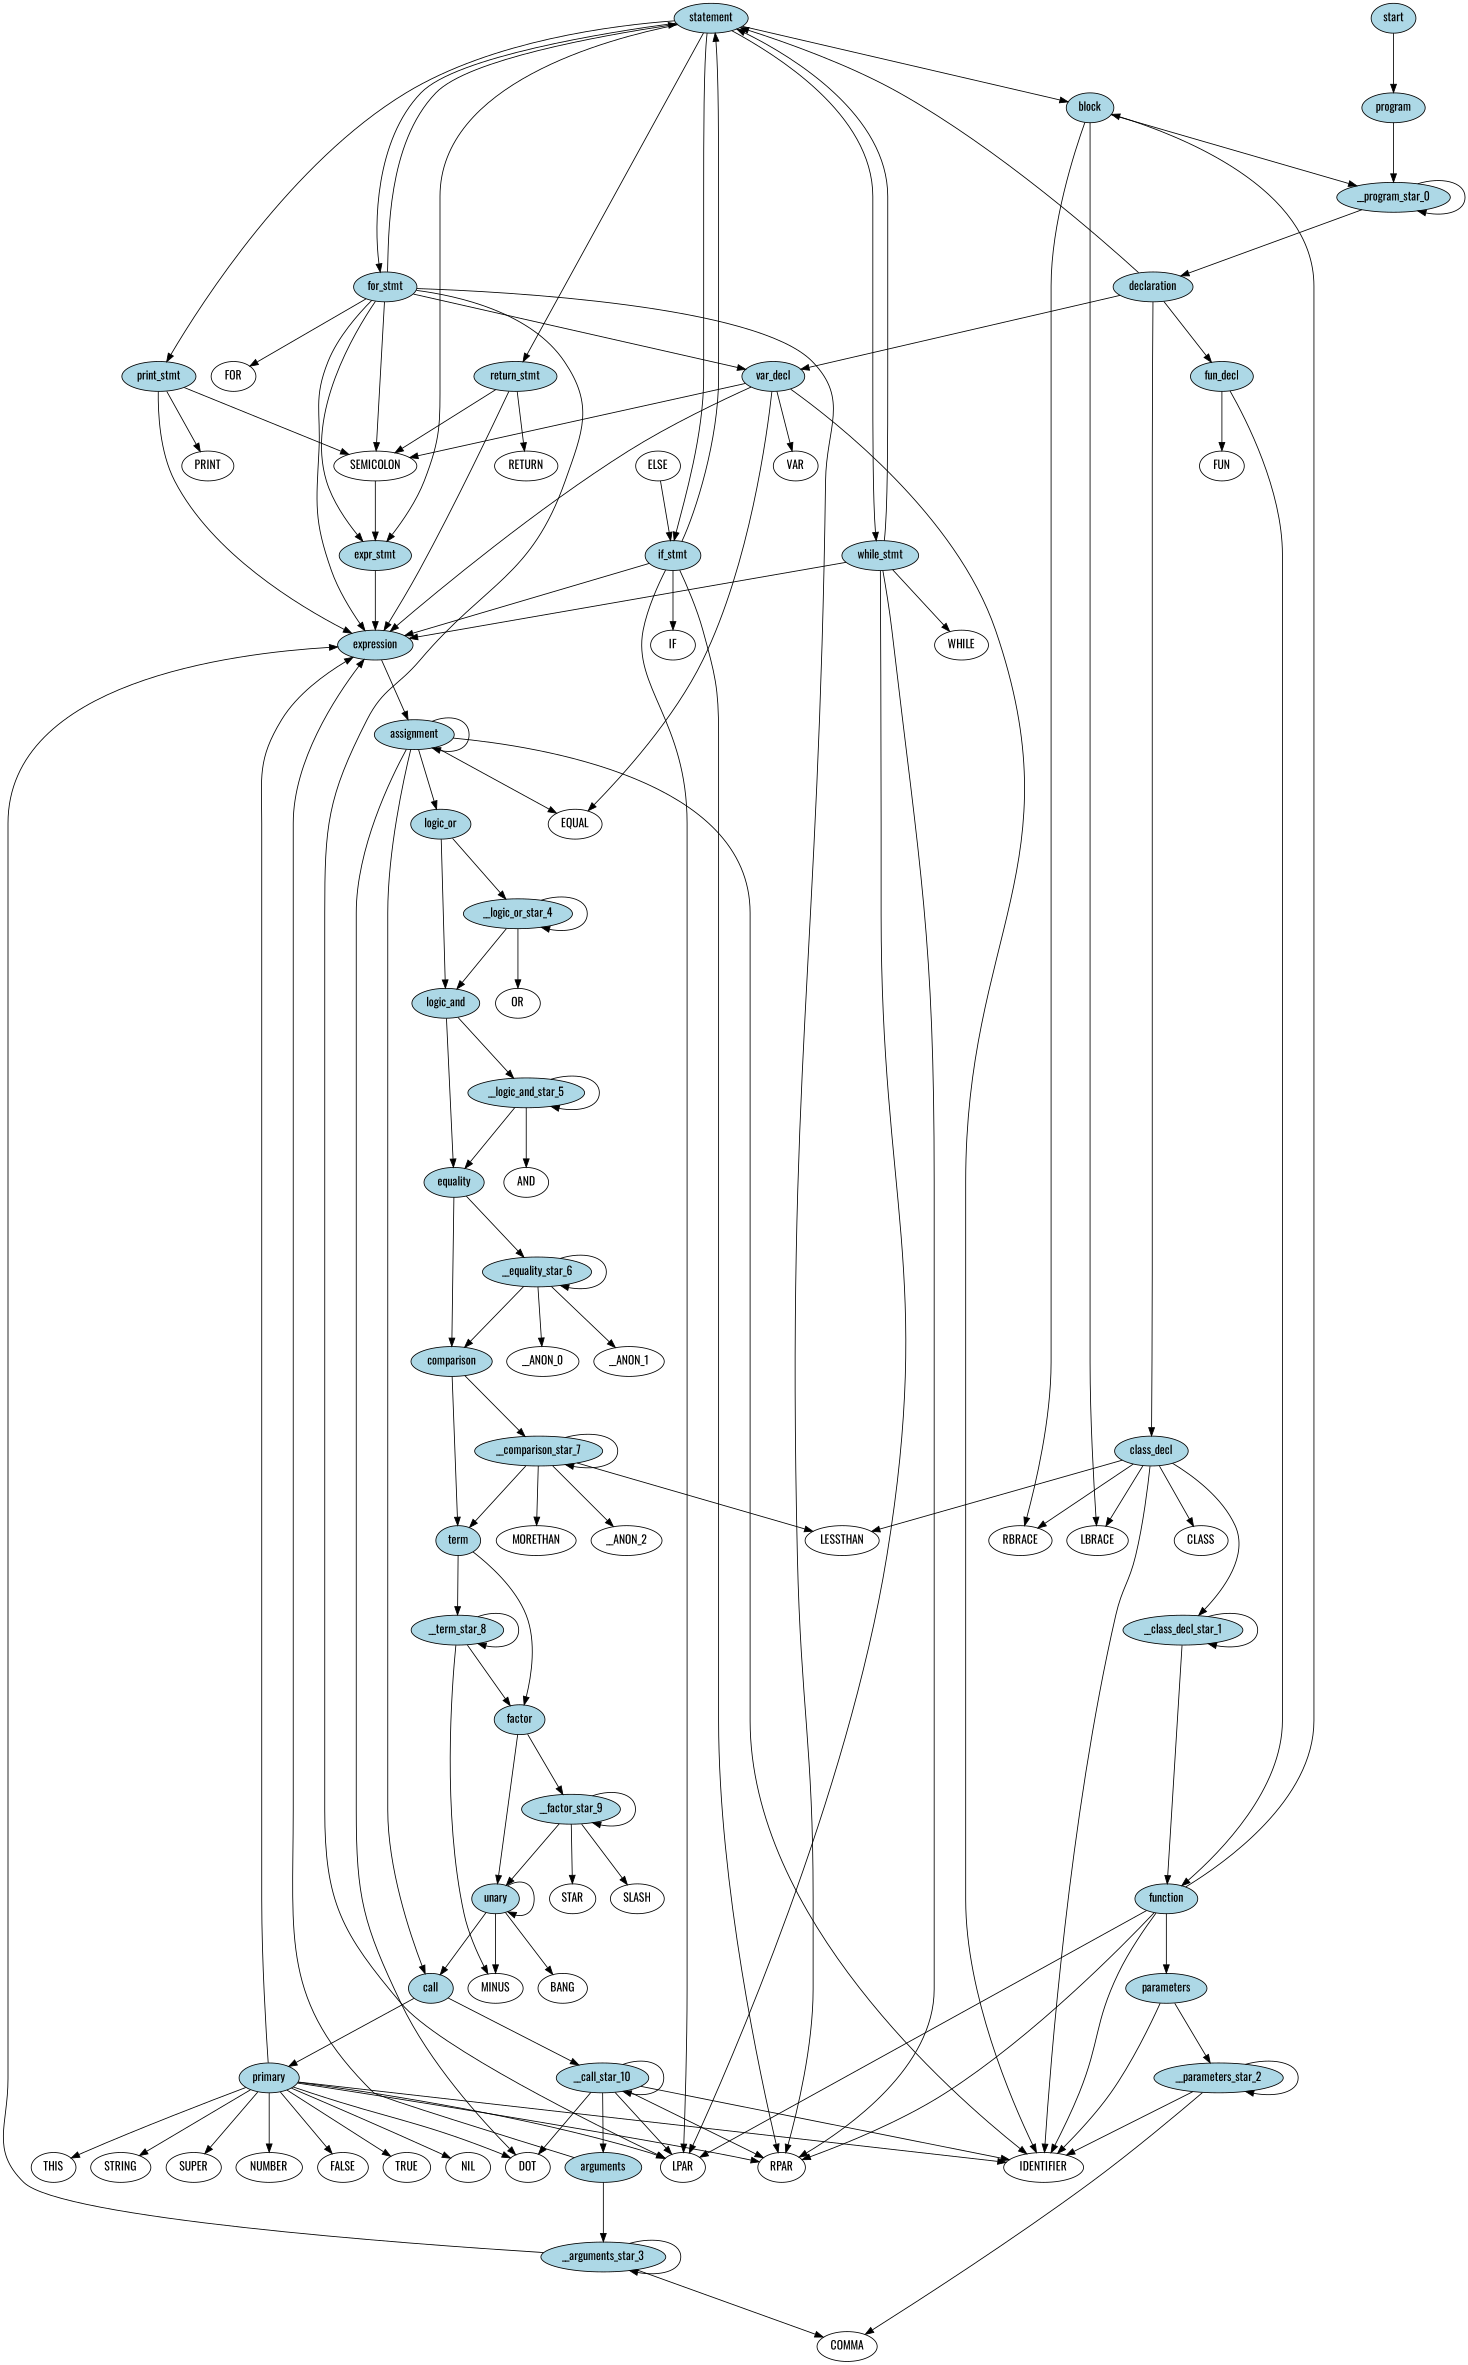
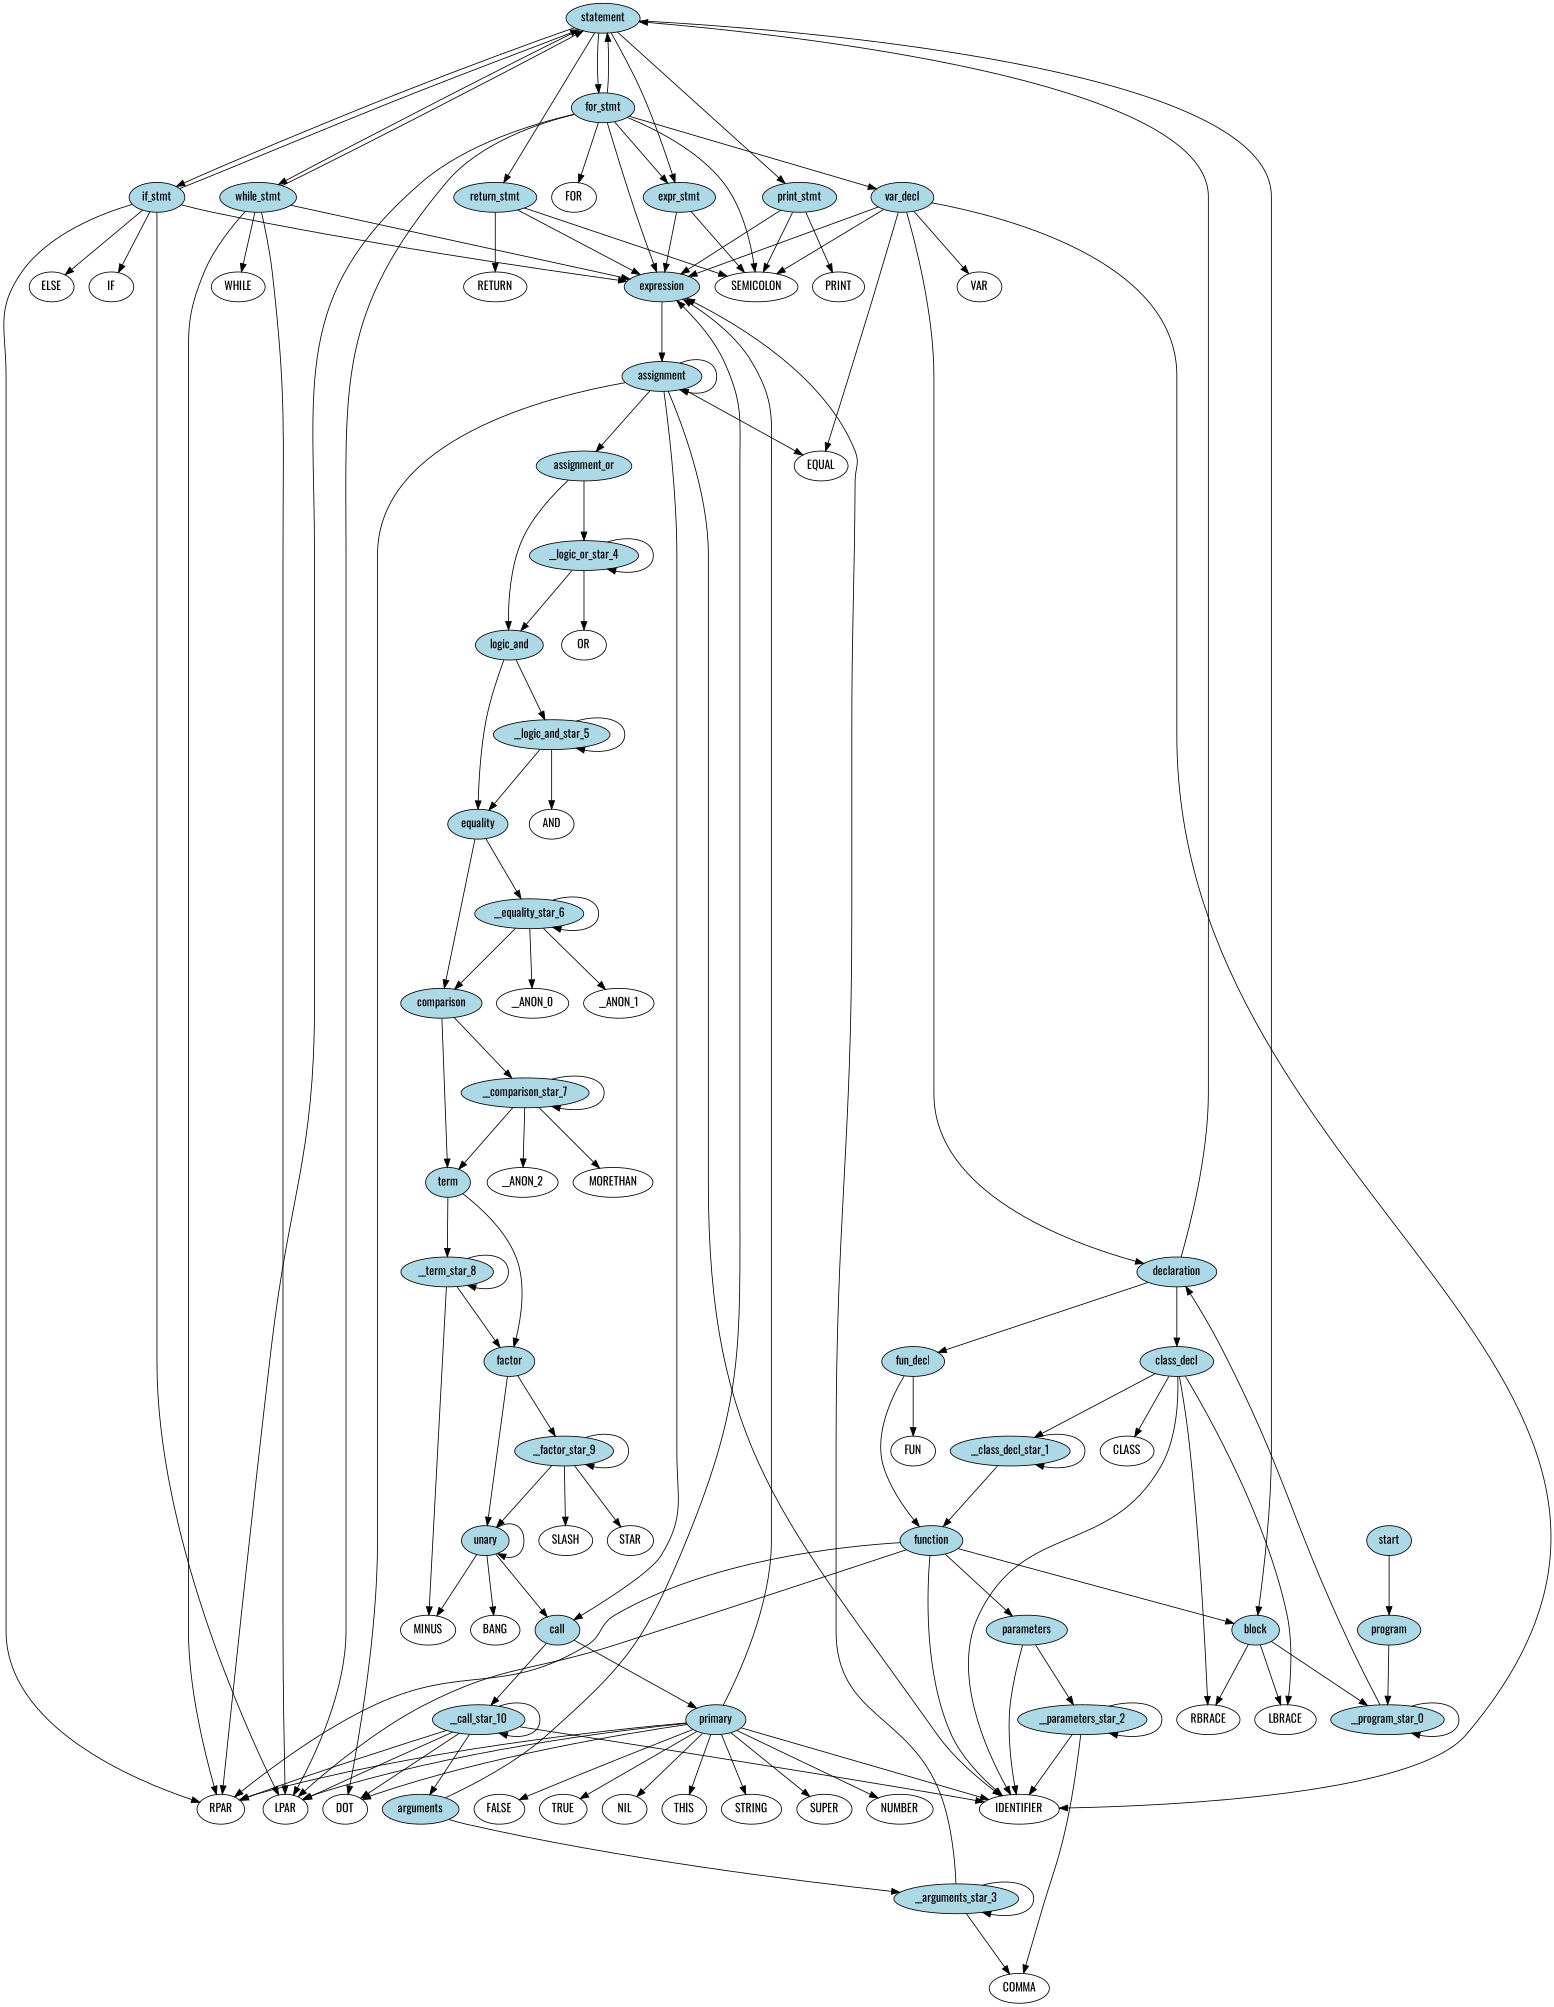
(965, 331) -> (934, 792)
(375, 506) -> (715, 239)
(665, 507) -> (107, 240)
(441, 824) -> (584, 466)
(842, 1541) -> none
